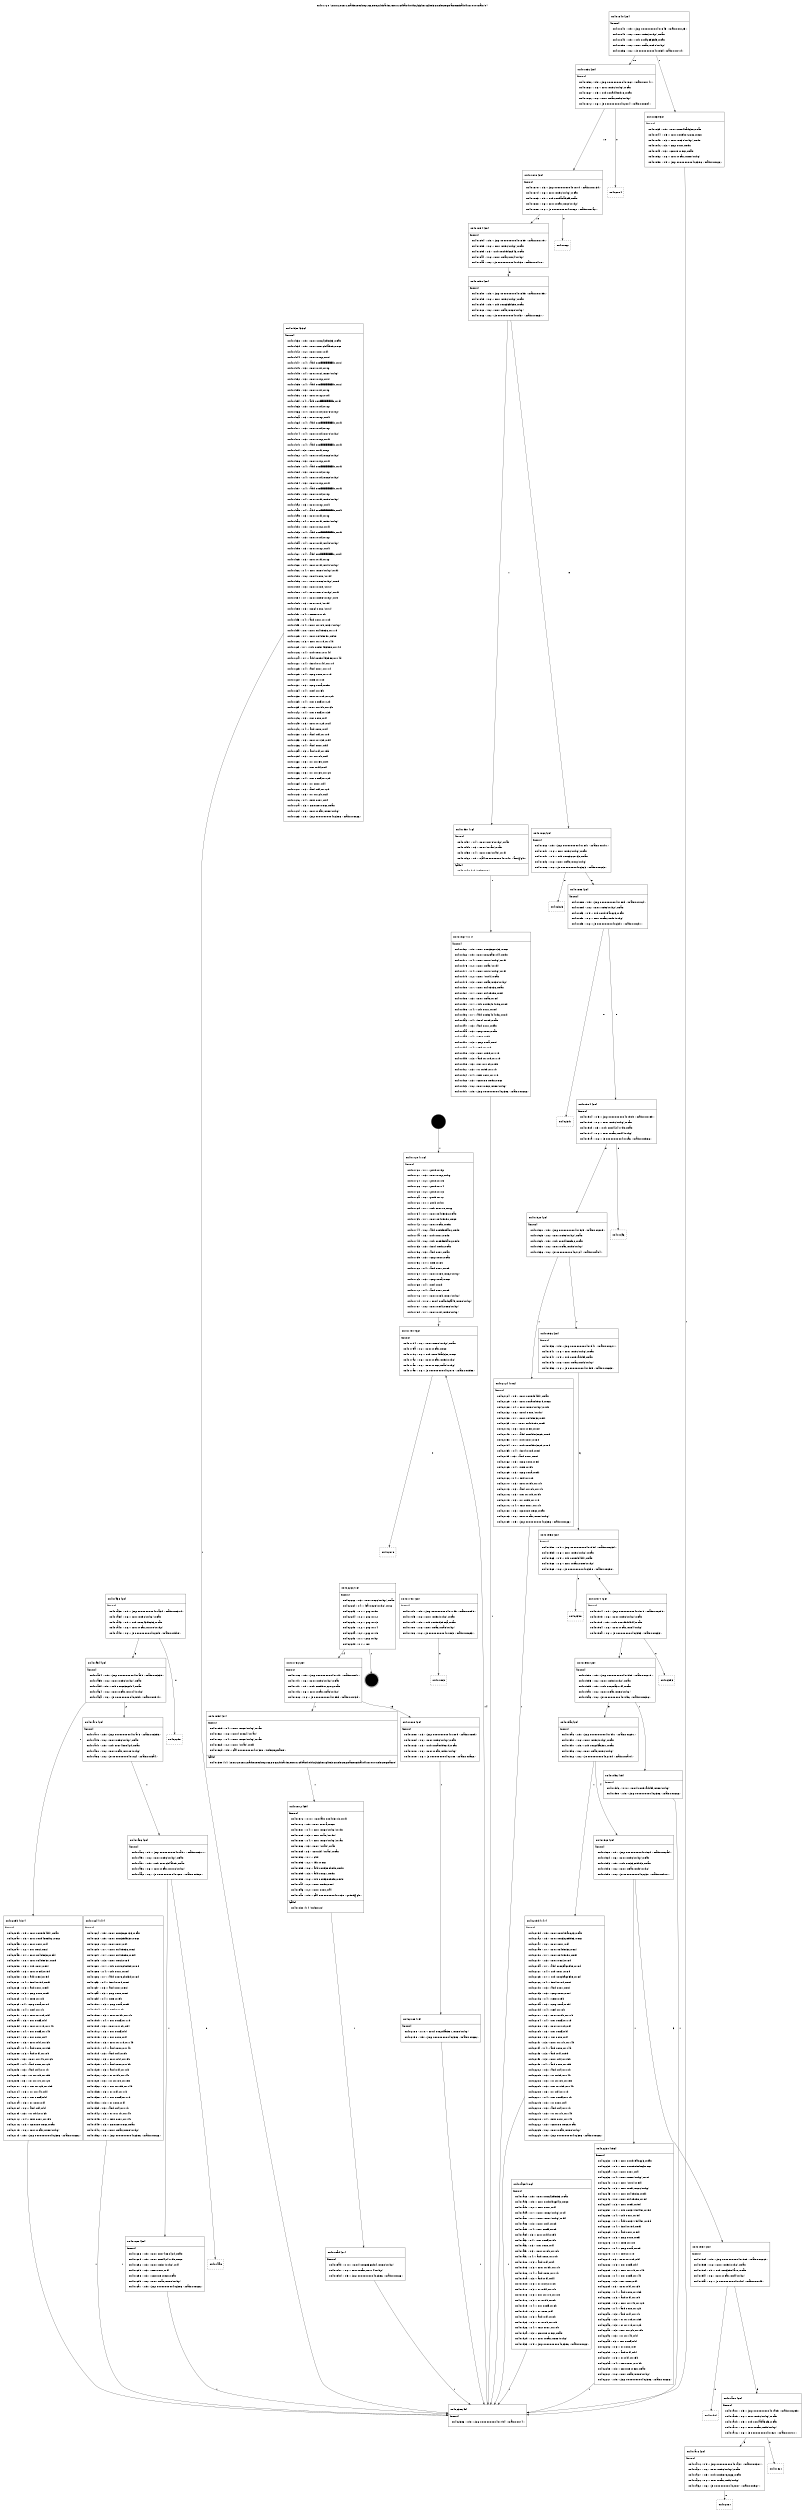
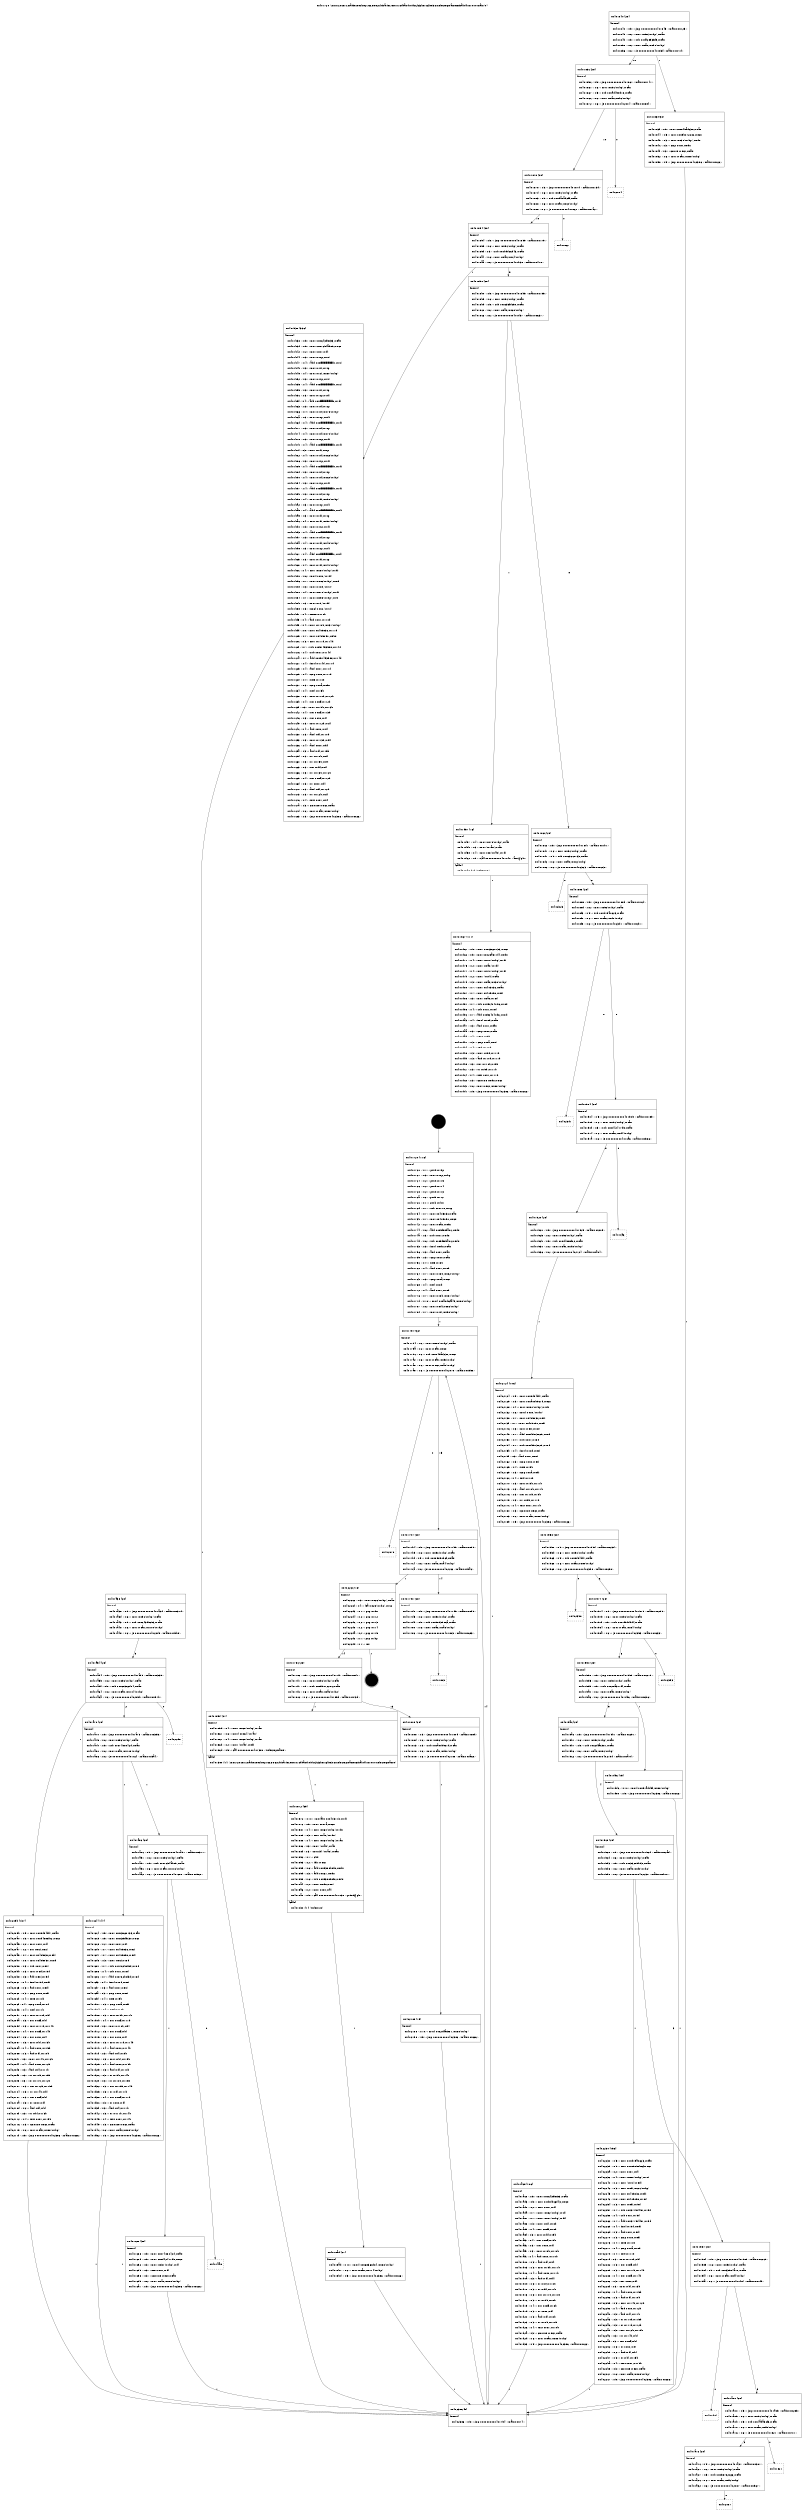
none -> (412, 358)
(578, 1351) -> none
none -> (439, 1552)
(173, 1684) -> (167, 1716)
none -> (123, 1838)
(508, 1965) -> none
(565, 2028) -> none
